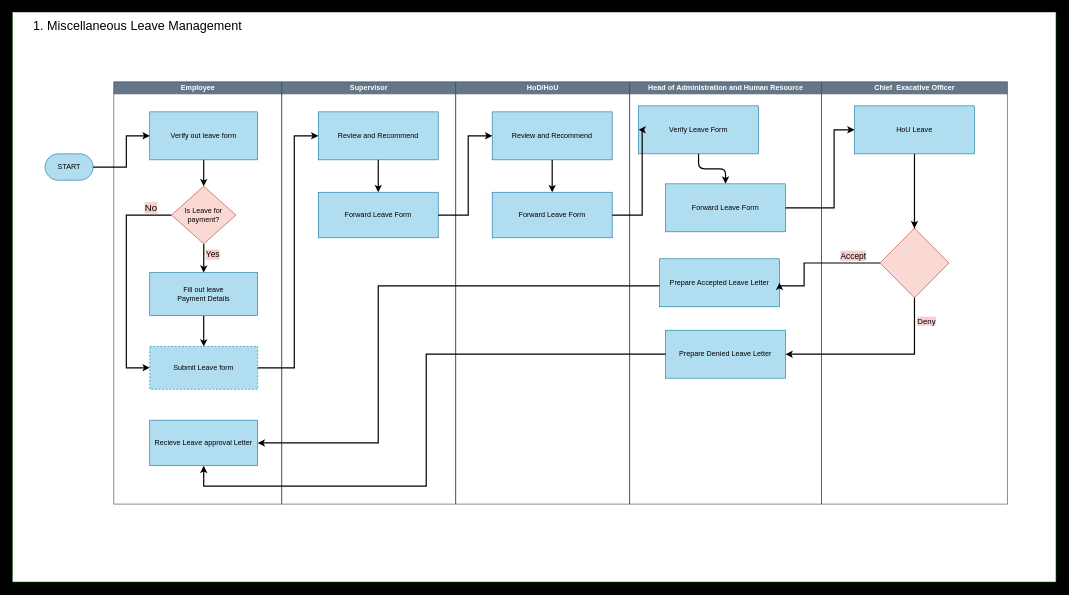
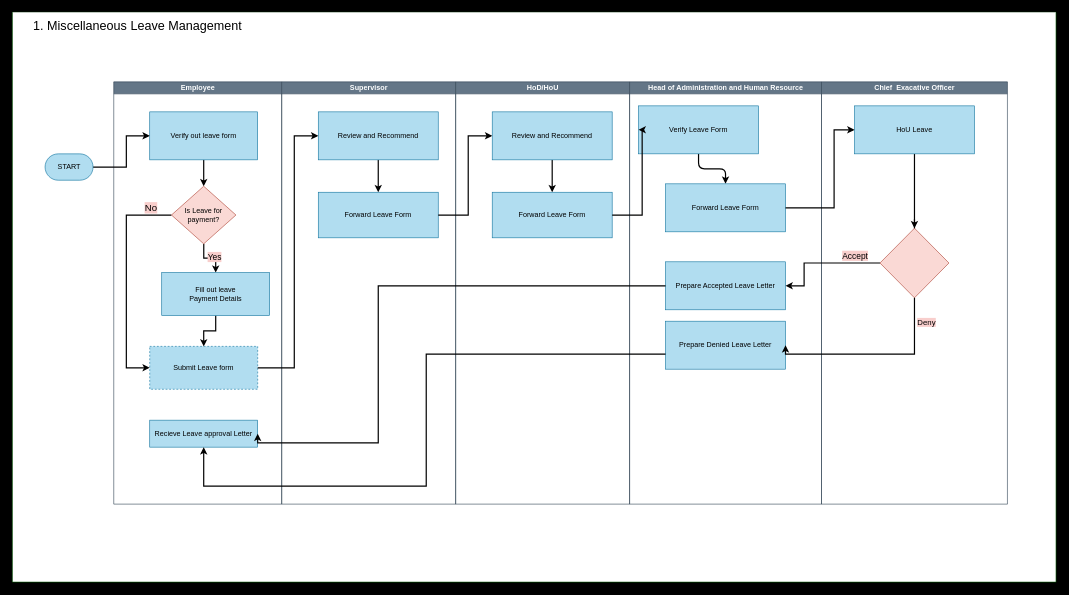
(720, 283) -> (726, 286)
(204, 294) -> (216, 294)
(726, 354) -> (726, 345)
(204, 443) -> (204, 434)
